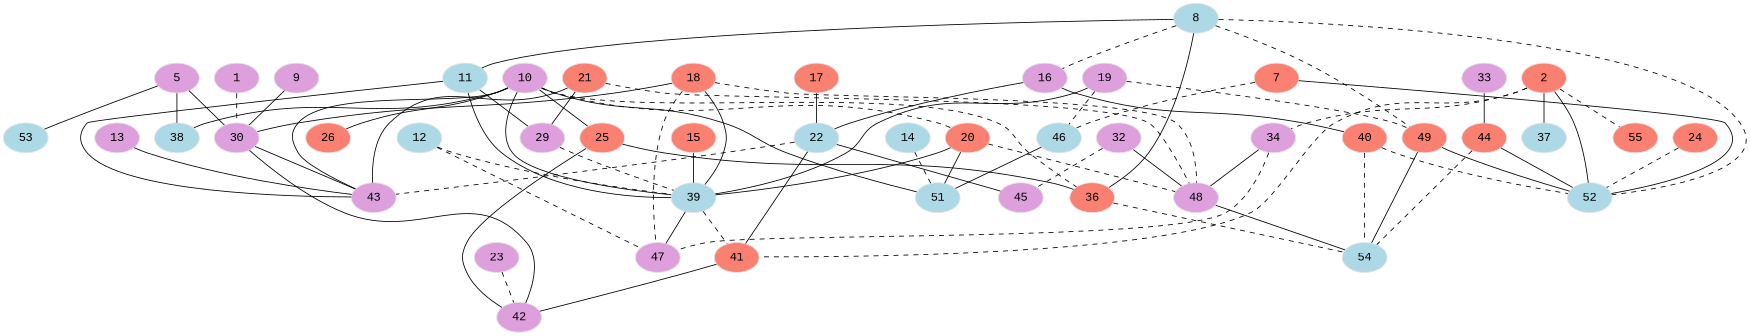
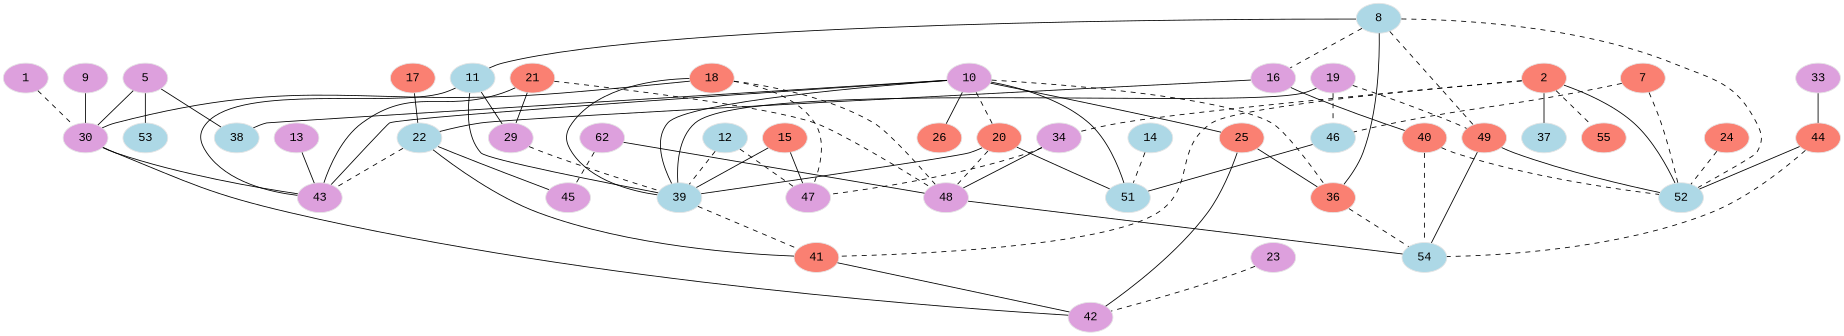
(1605, 107) -> (1666, 137)
(1119, 138) -> (602, 138)
(676, 228) -> (796, 166)
